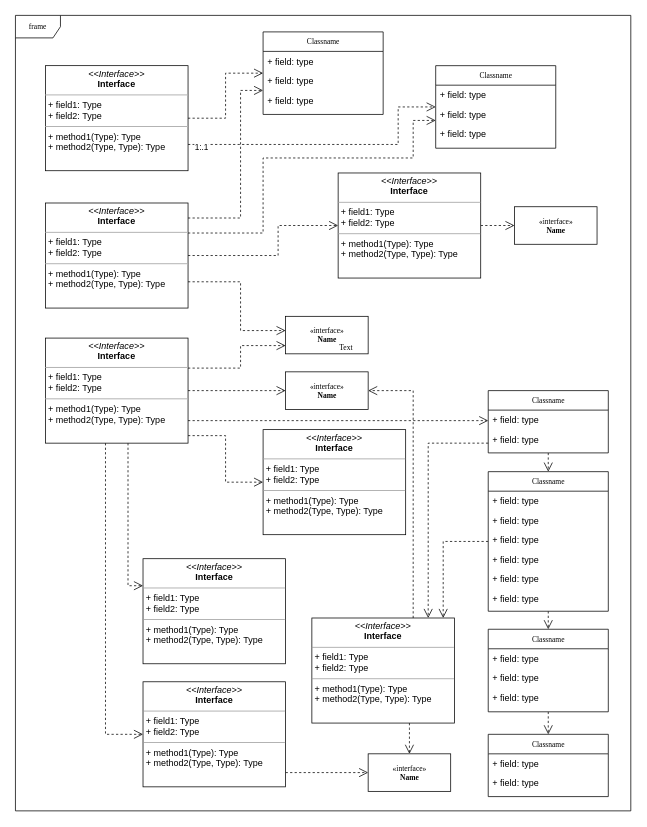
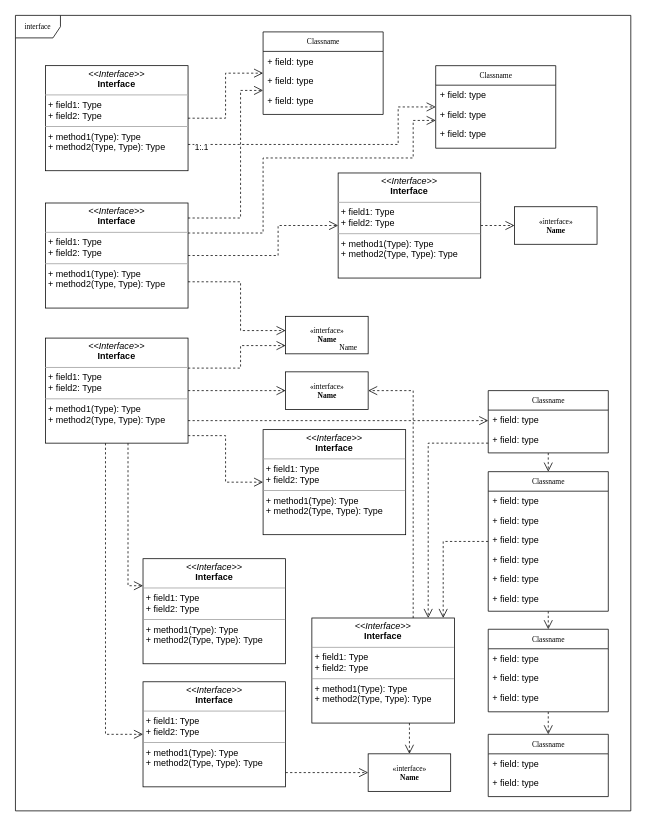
(38, 27) -> (38, 27)
(348, 348) -> (348, 348)
